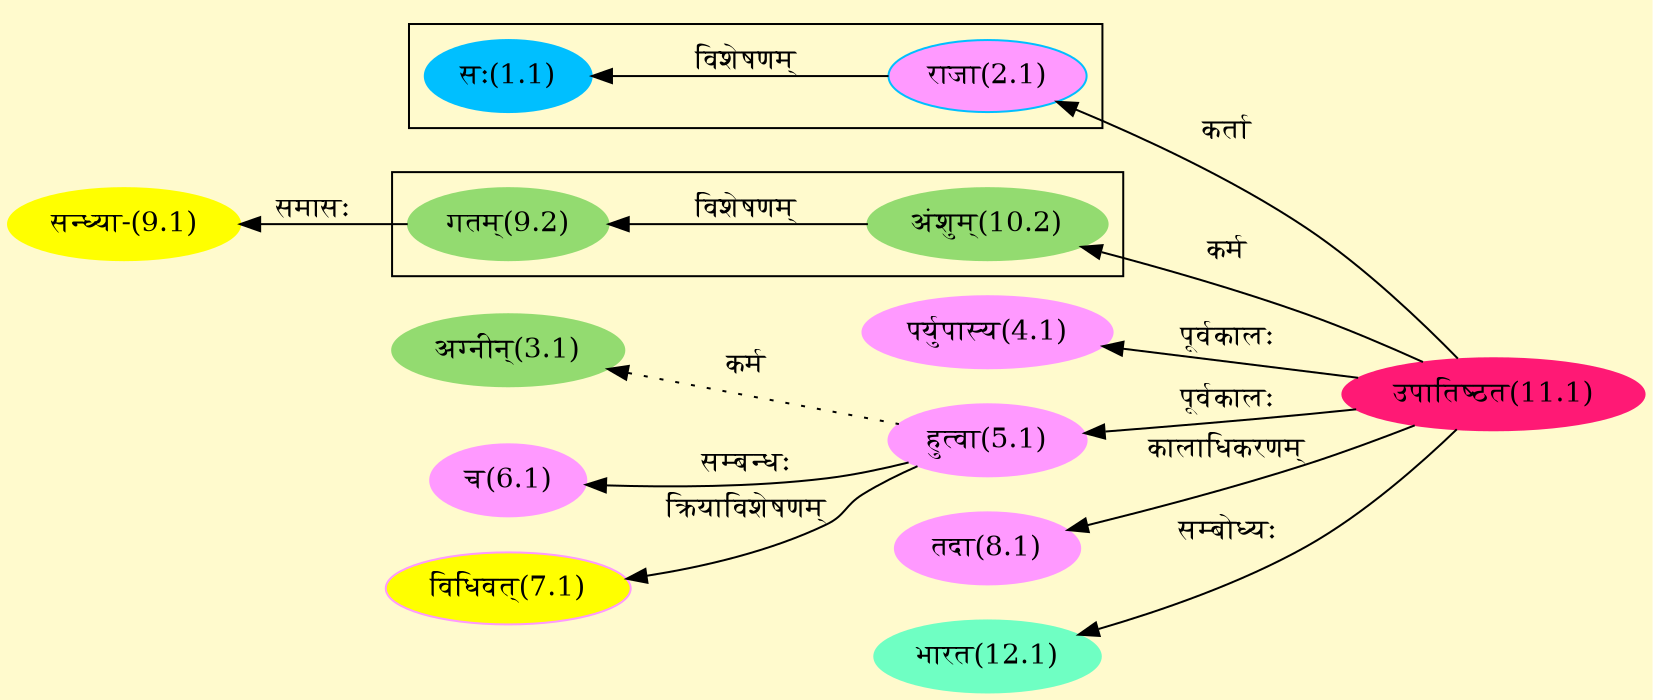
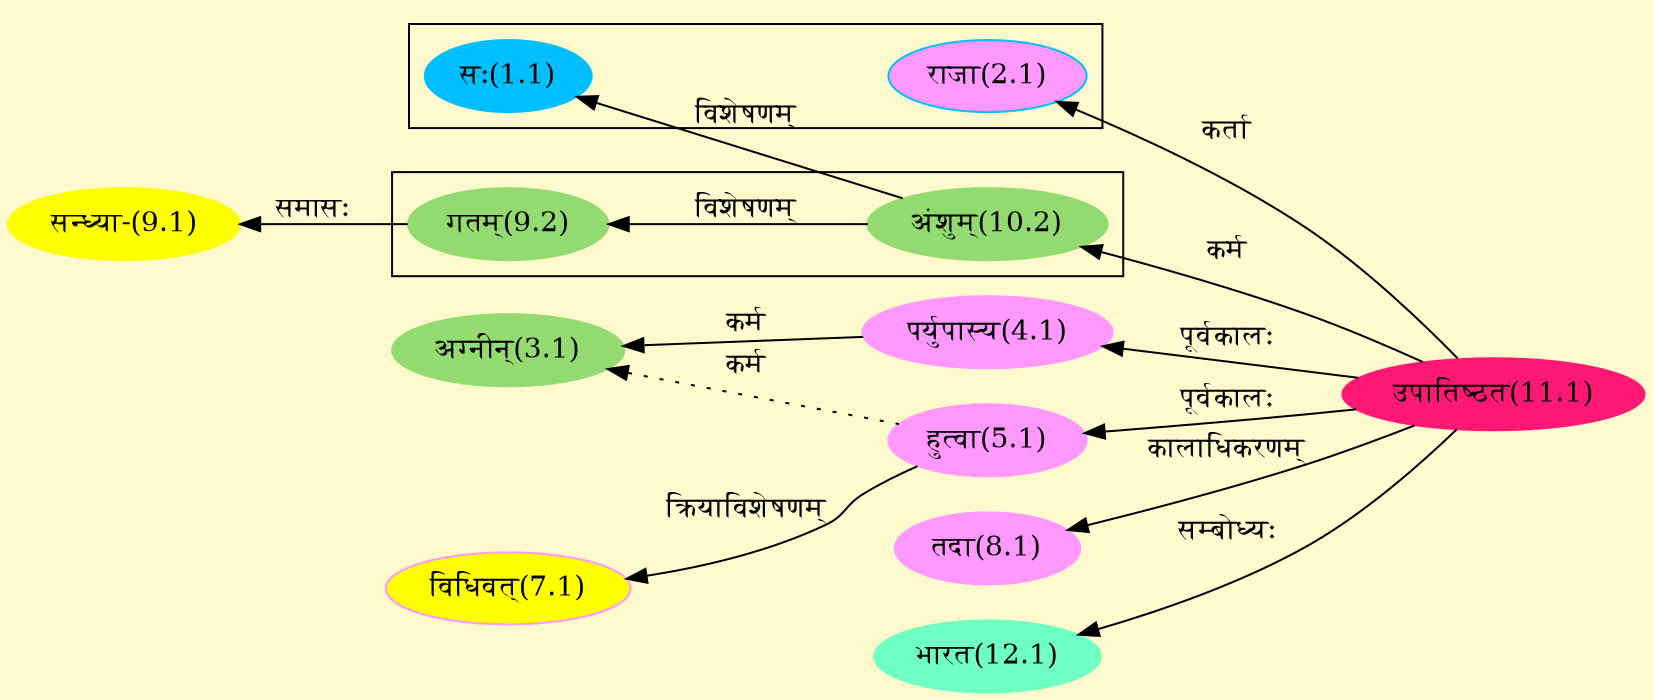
(750, 76) -> (749, 151)
none -> (754, 341)
(508, 480) -> none
